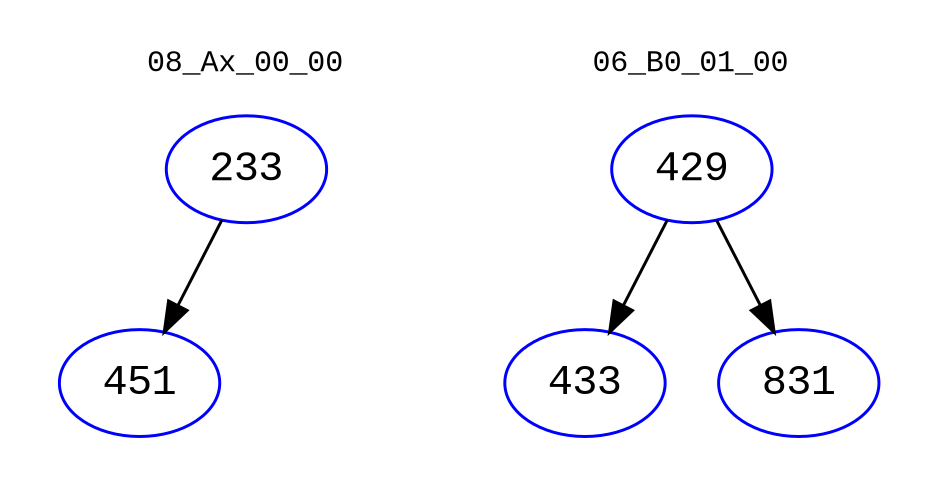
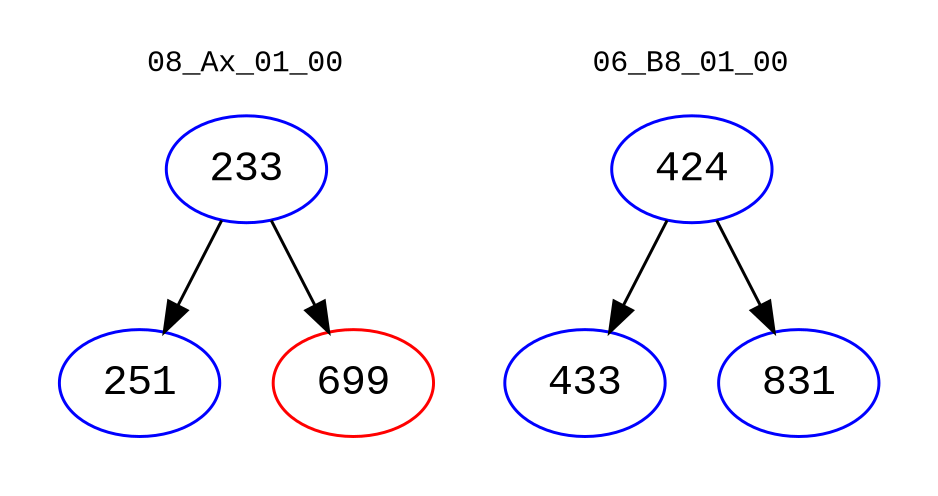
(246, 64) -> (246, 64)
(692, 64) -> (692, 64)
(692, 169) -> (692, 169)
(140, 383) -> (140, 383)
none -> (353, 383)
